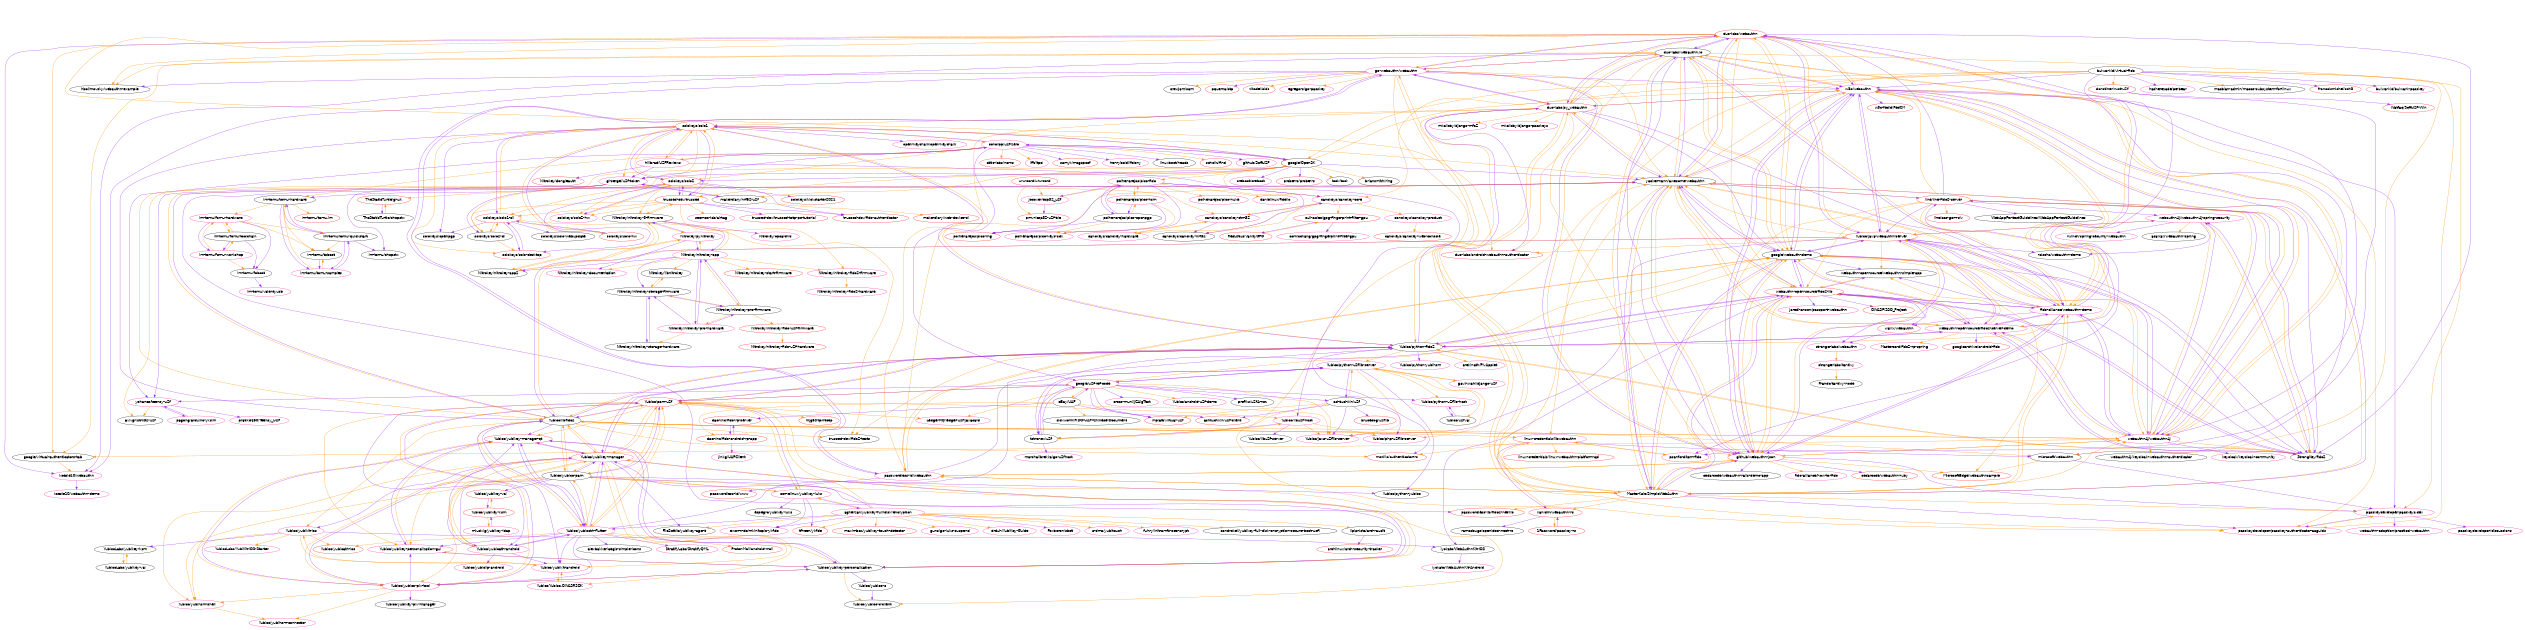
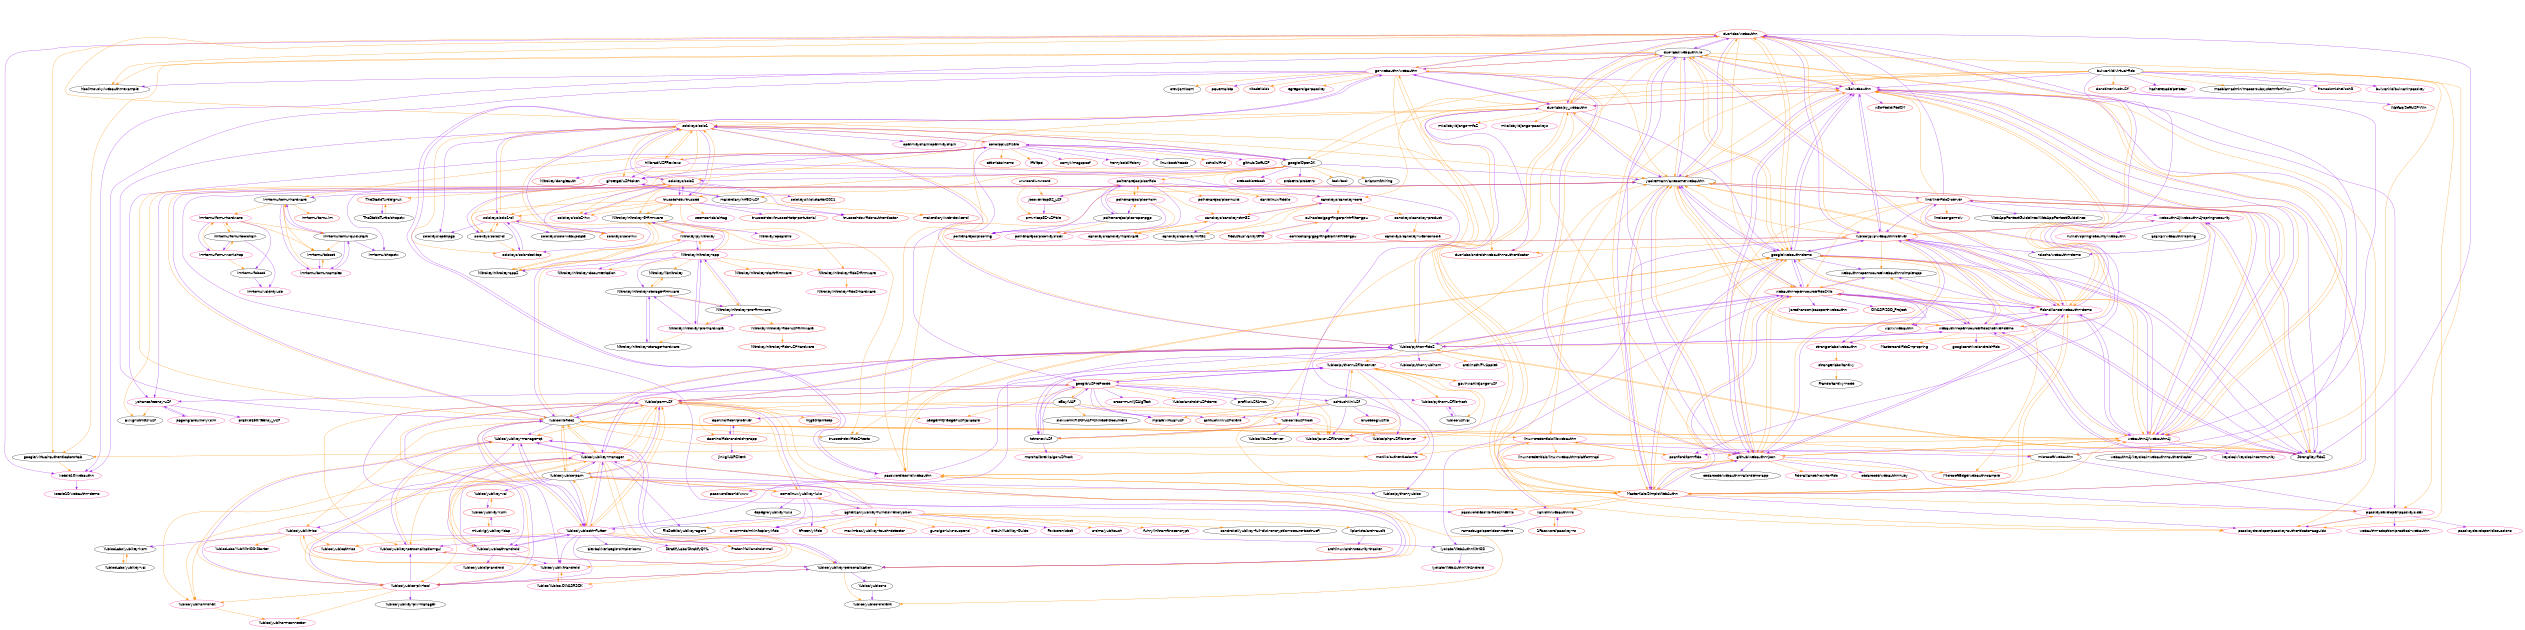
(1303, 199) -> none
(1830, 199) -> none
(255, 252) -> (268, 258)
